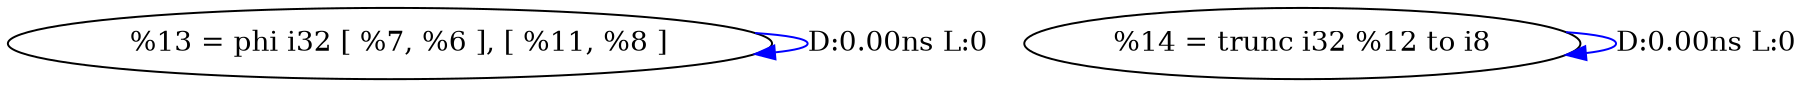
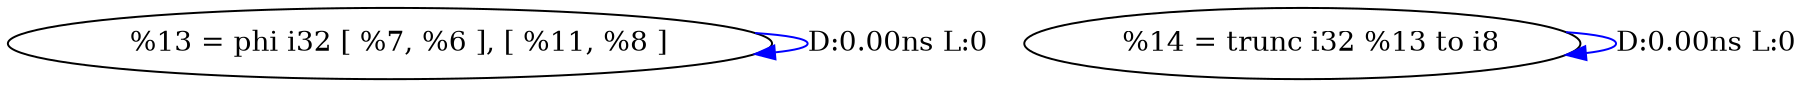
(1302, 44) -> (1302, 44)
